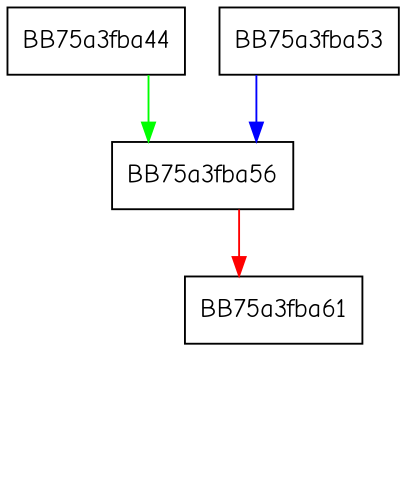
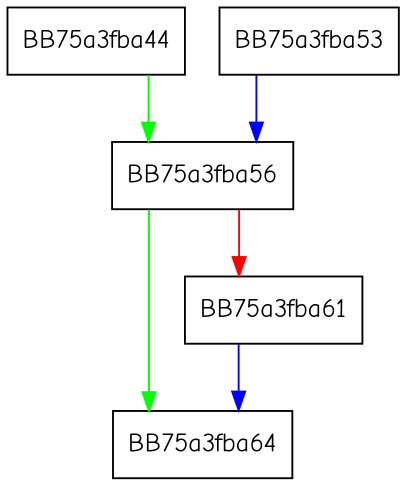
none -> (203, 445)
